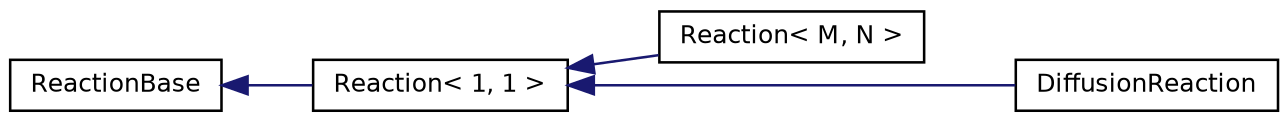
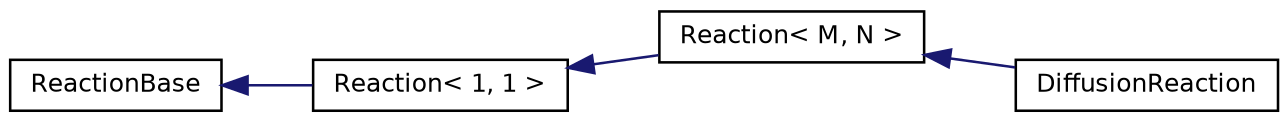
(805, 85) -> (983, 63)
